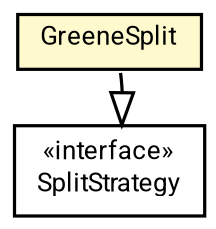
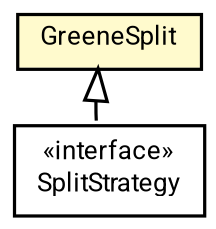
(121, 80) -> (96, 113)
